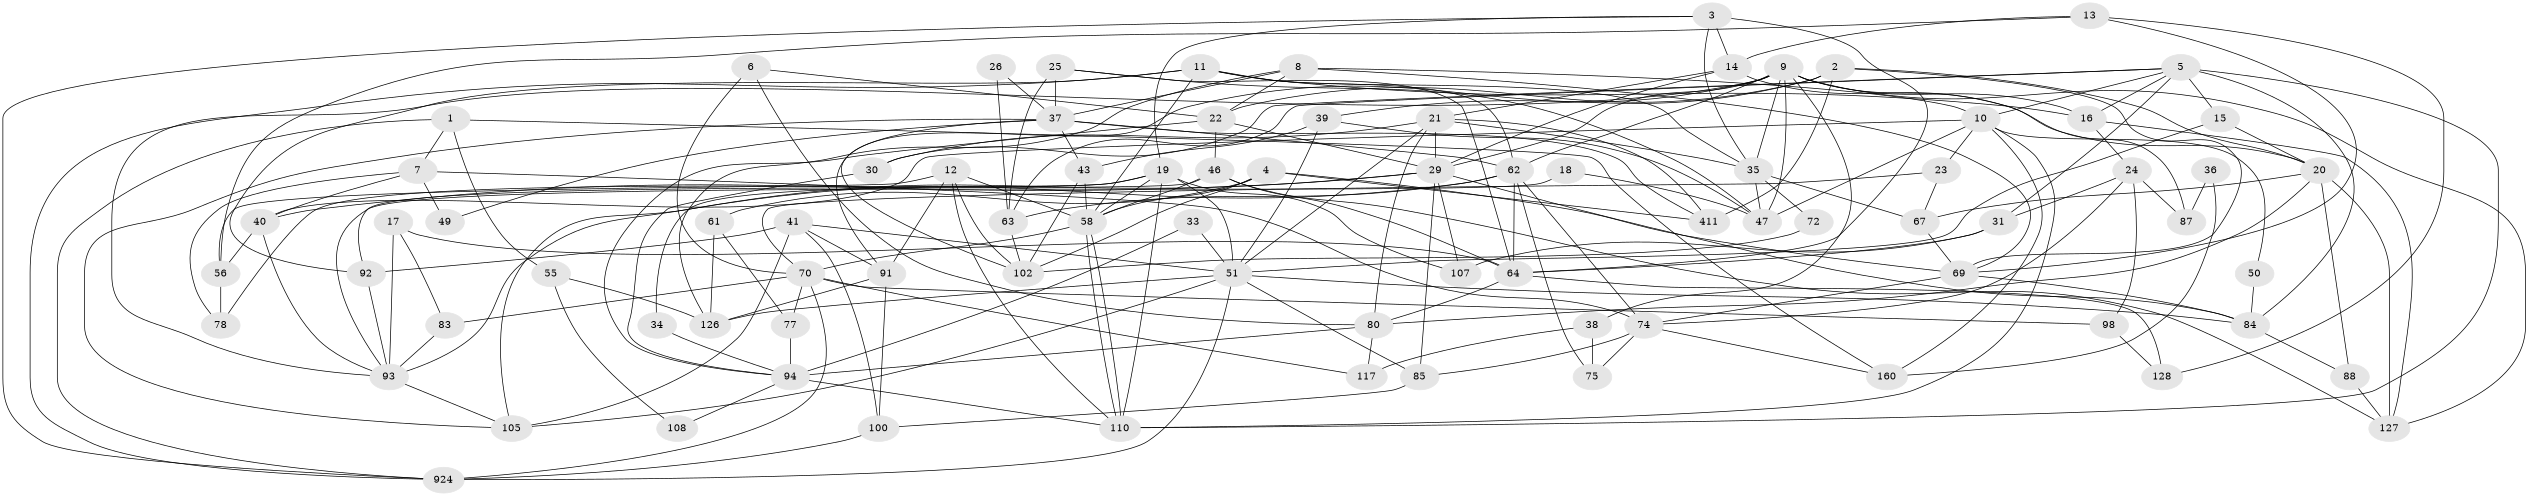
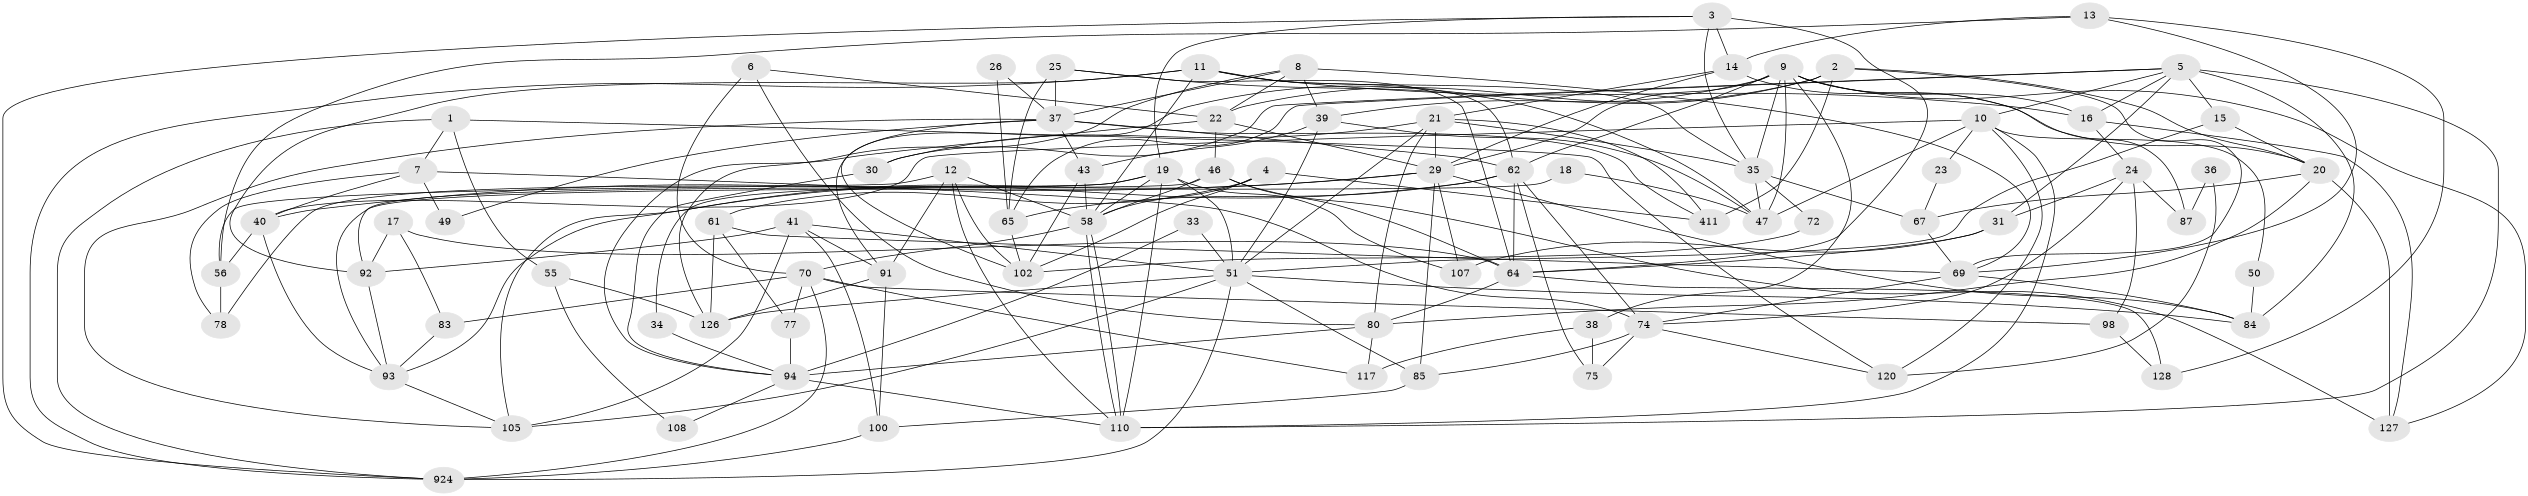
(1643, 78) -> (1310, 93)
(686, 89) -> none
(1556, 186) -> none
(1614, 219) -> (1305, 253)
(1008, 222) -> (1008, 222)
(392, 299) -> (380, 248)
(1887, 377) -> (1887, 377)
(2350, 377) -> none
